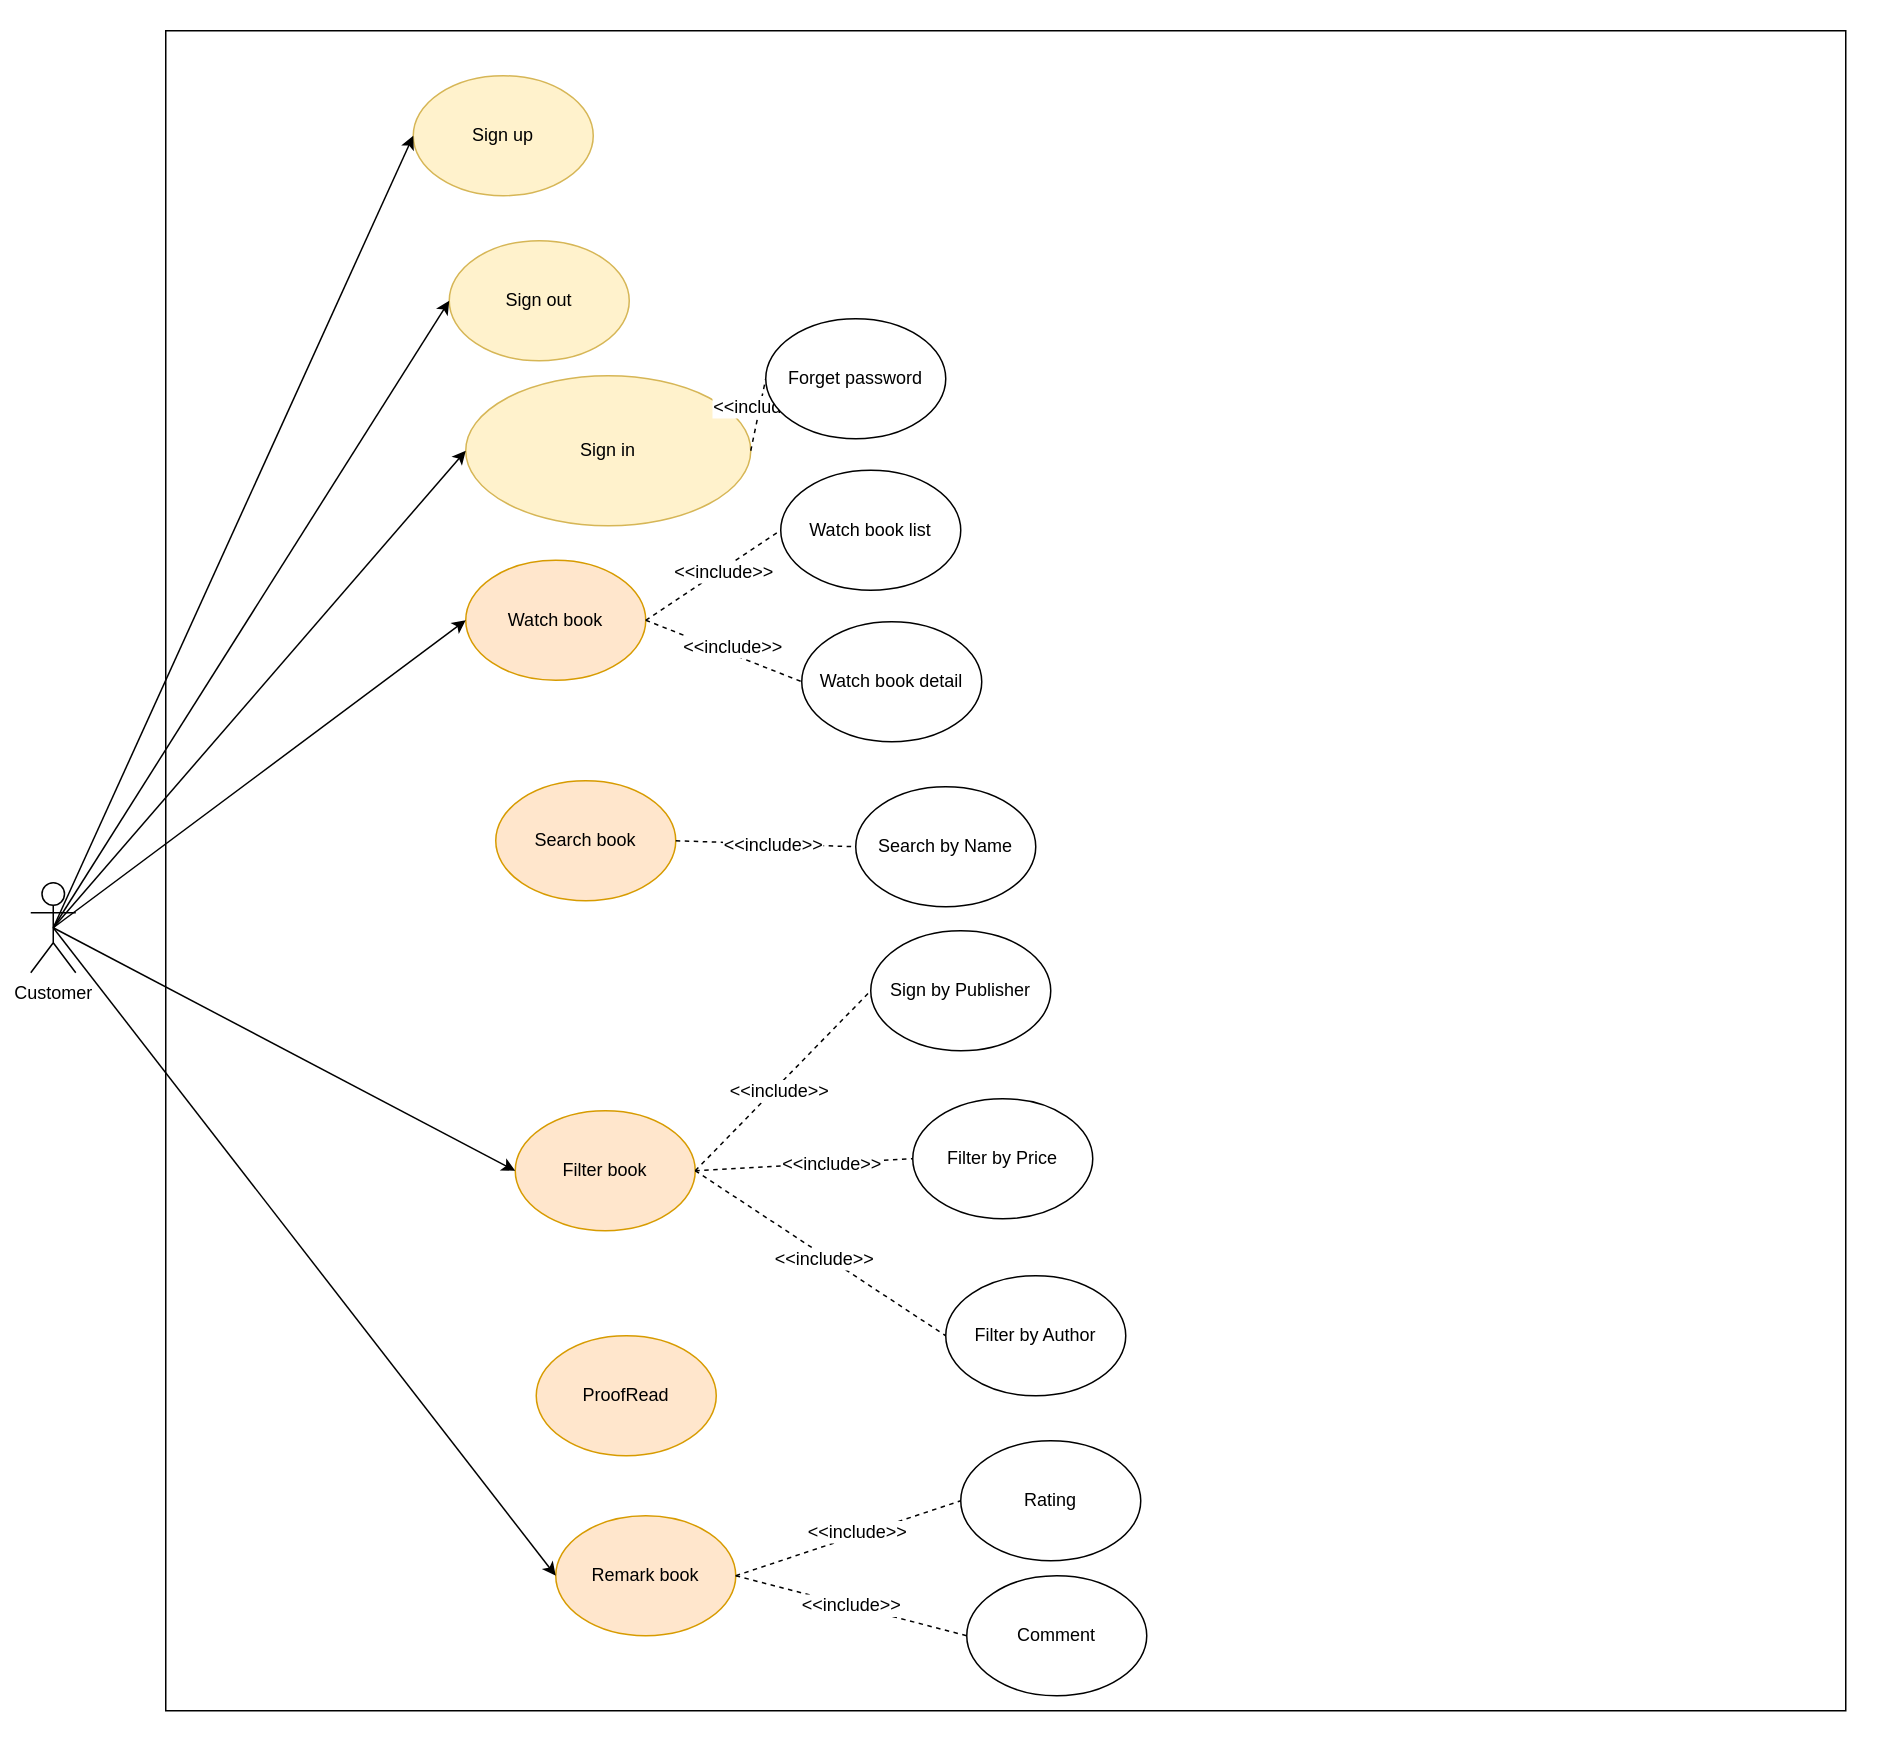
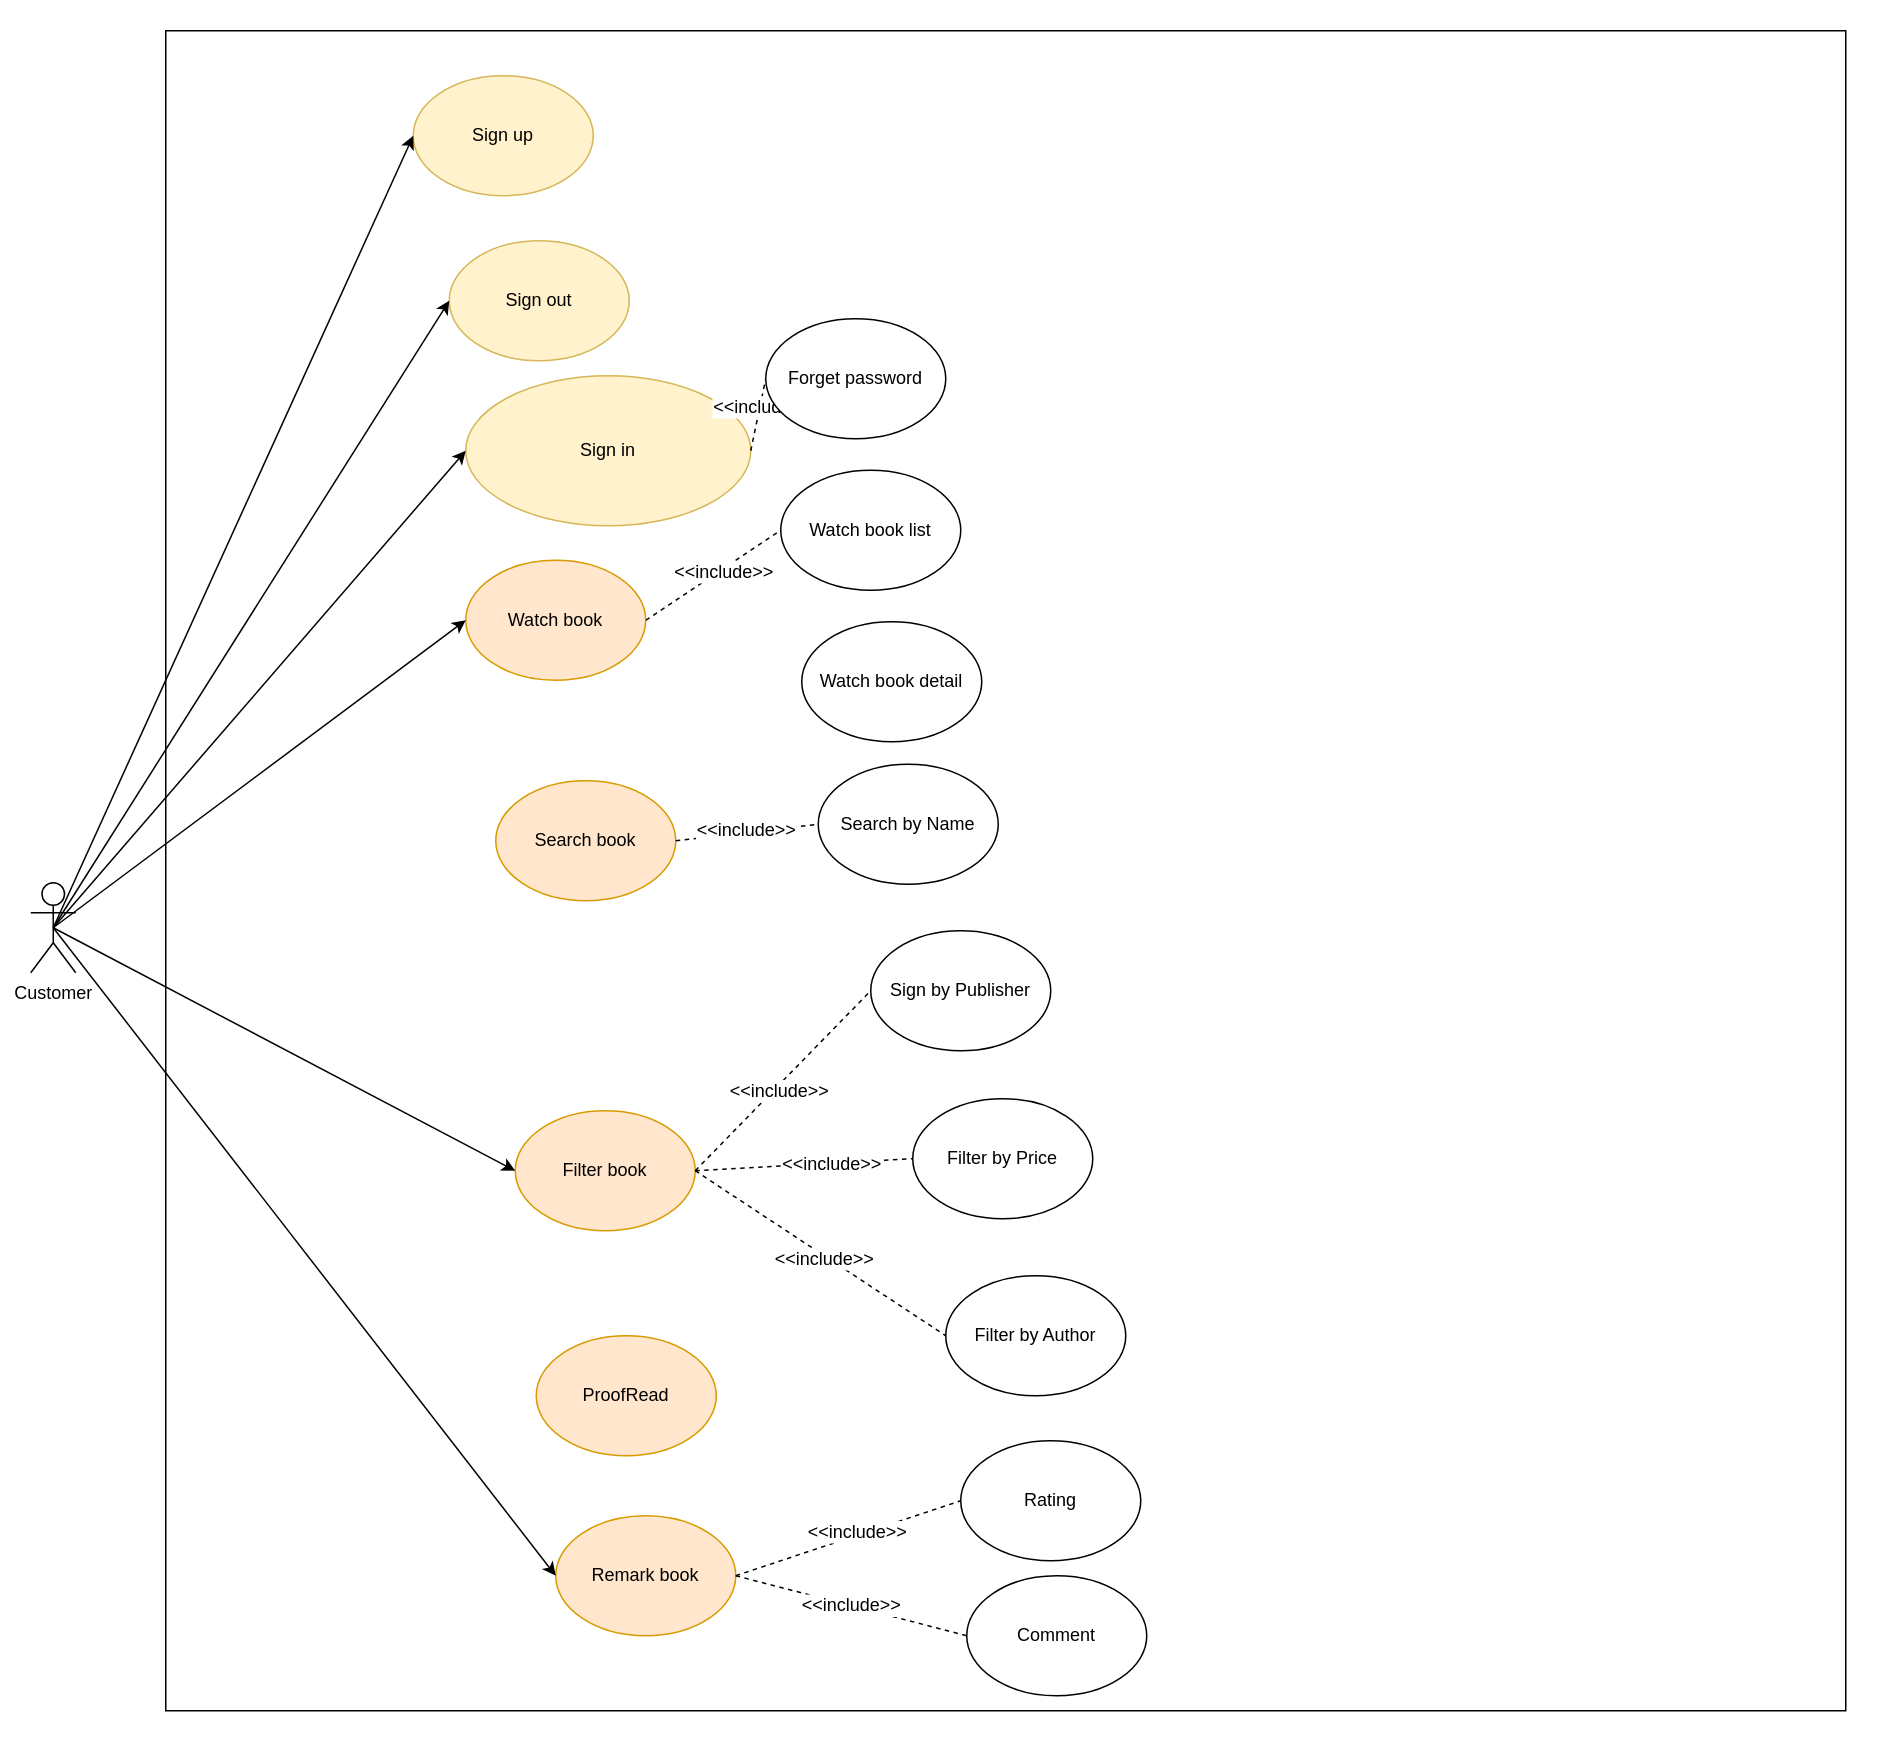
(773, 670) -> none
(946, 847) -> (908, 824)
